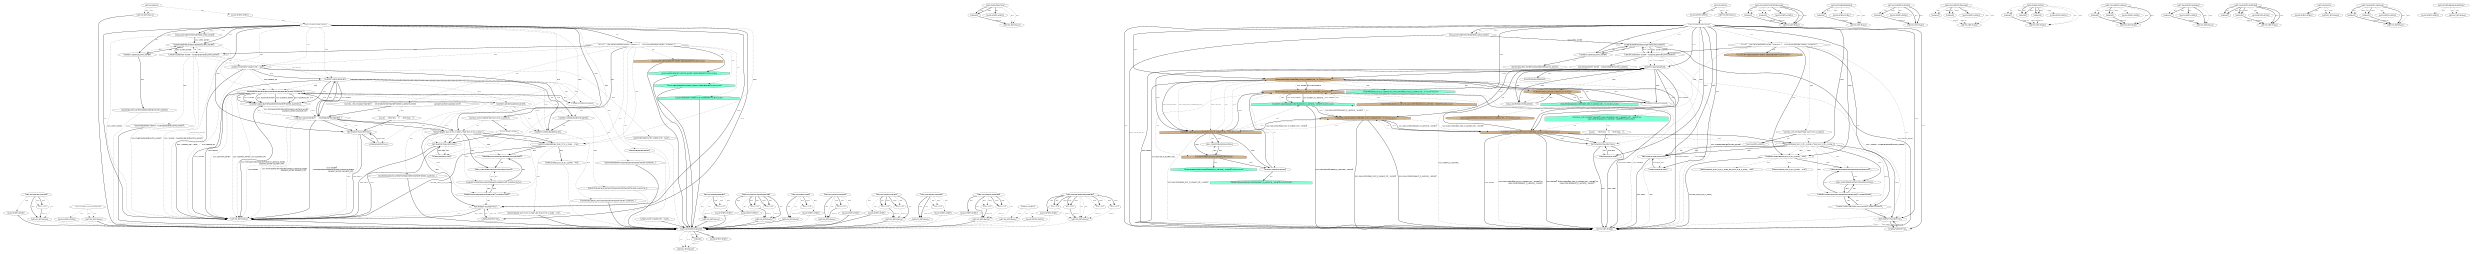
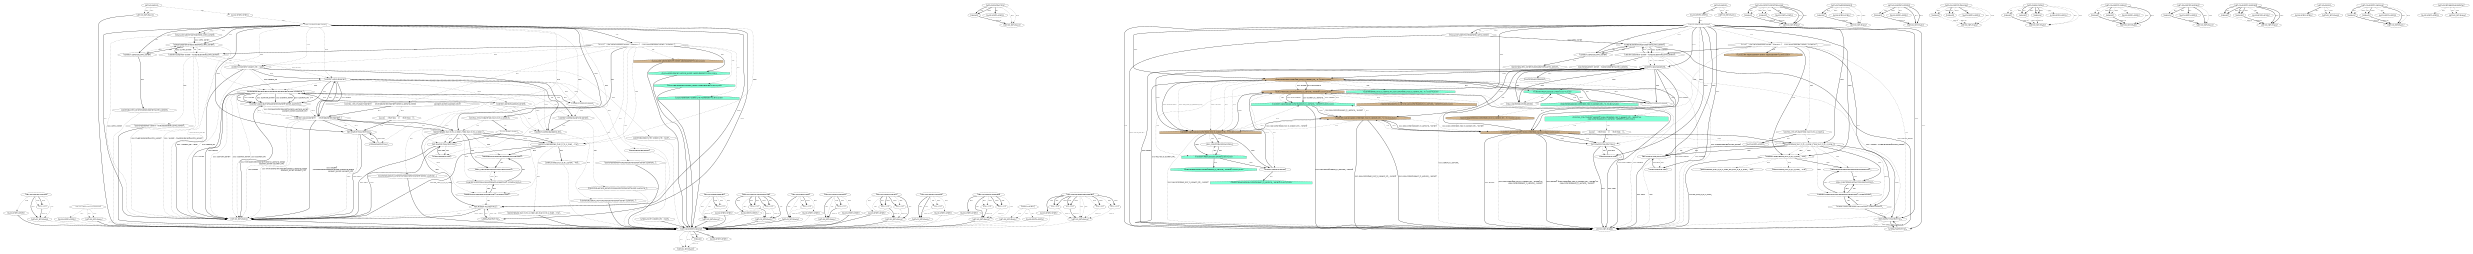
(1552, 92) -> (1552, 92)
(1214, 157) -> (1214, 157)
